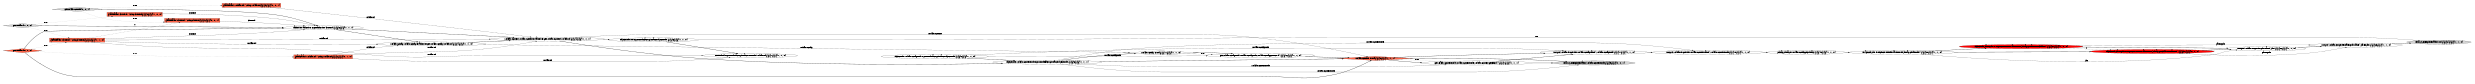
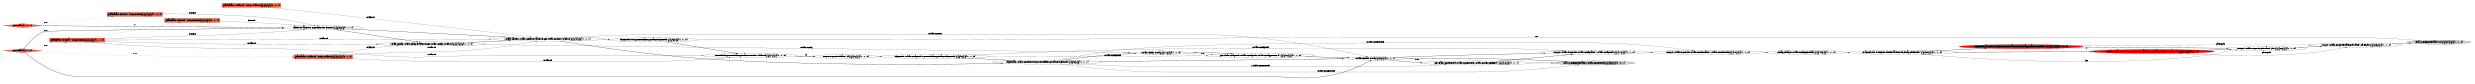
(77, 9) -> none
(23, 26) -> (23, 26)
none -> (846, 56)
(1375, 58) -> (1375, 58)
